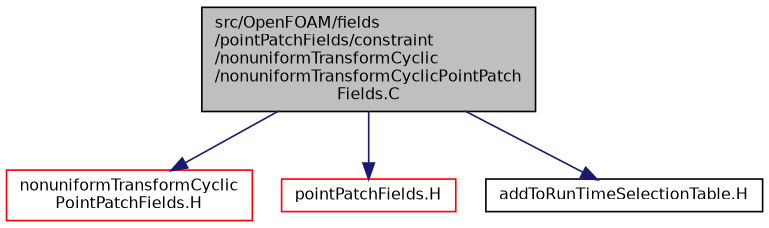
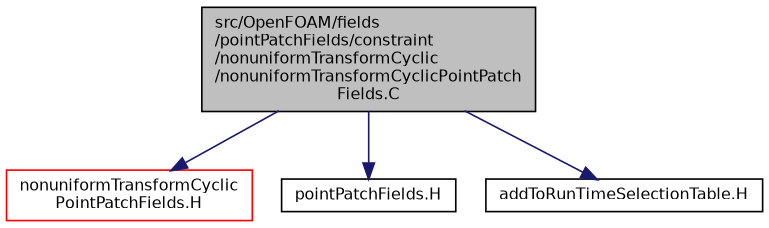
(369, 195) -> (369, 195)
